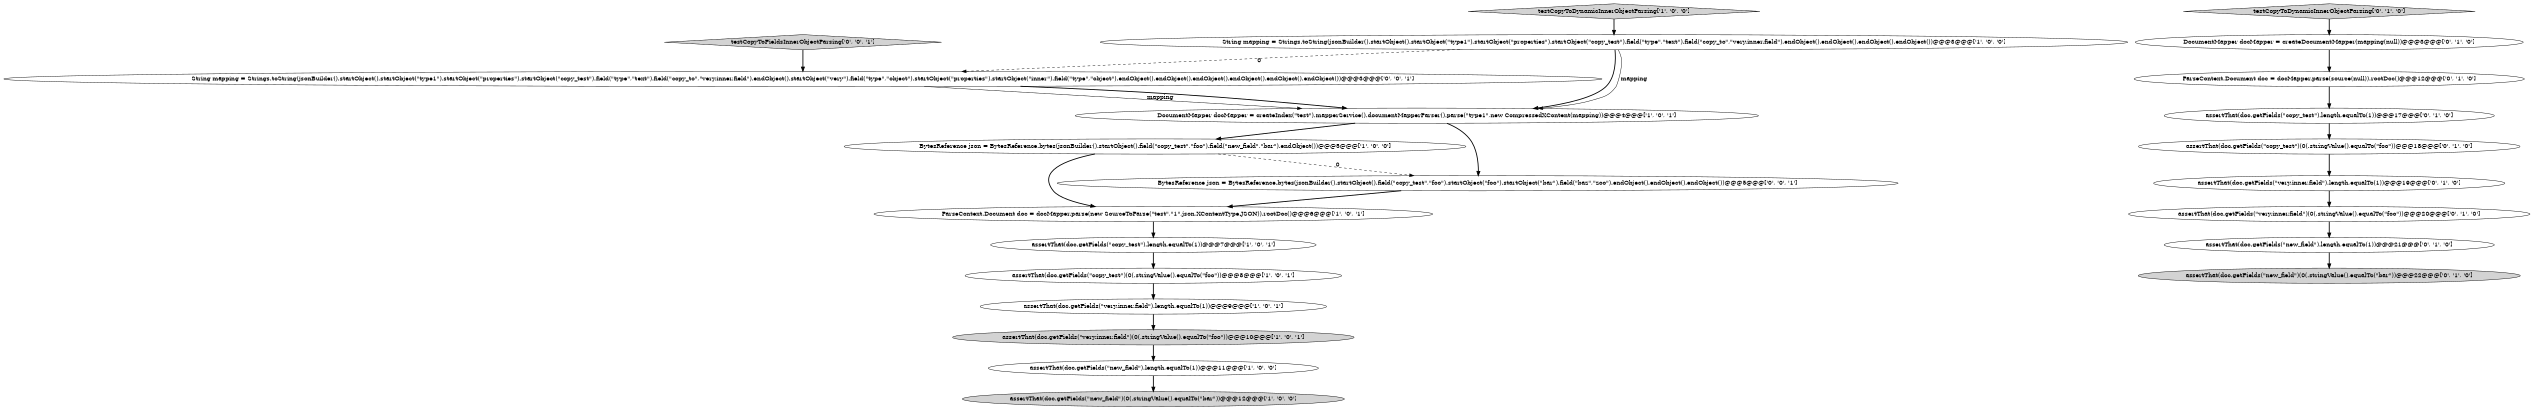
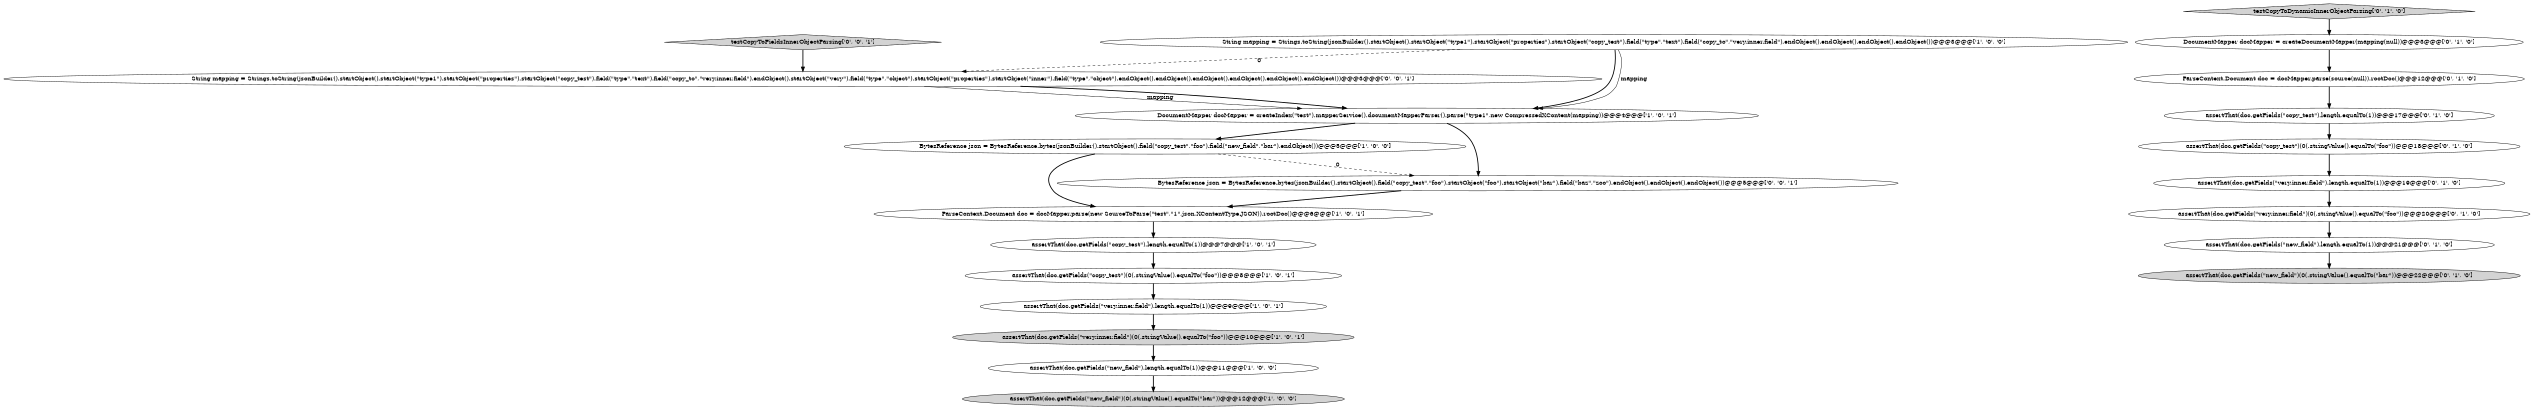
(1614, 11) -> none
